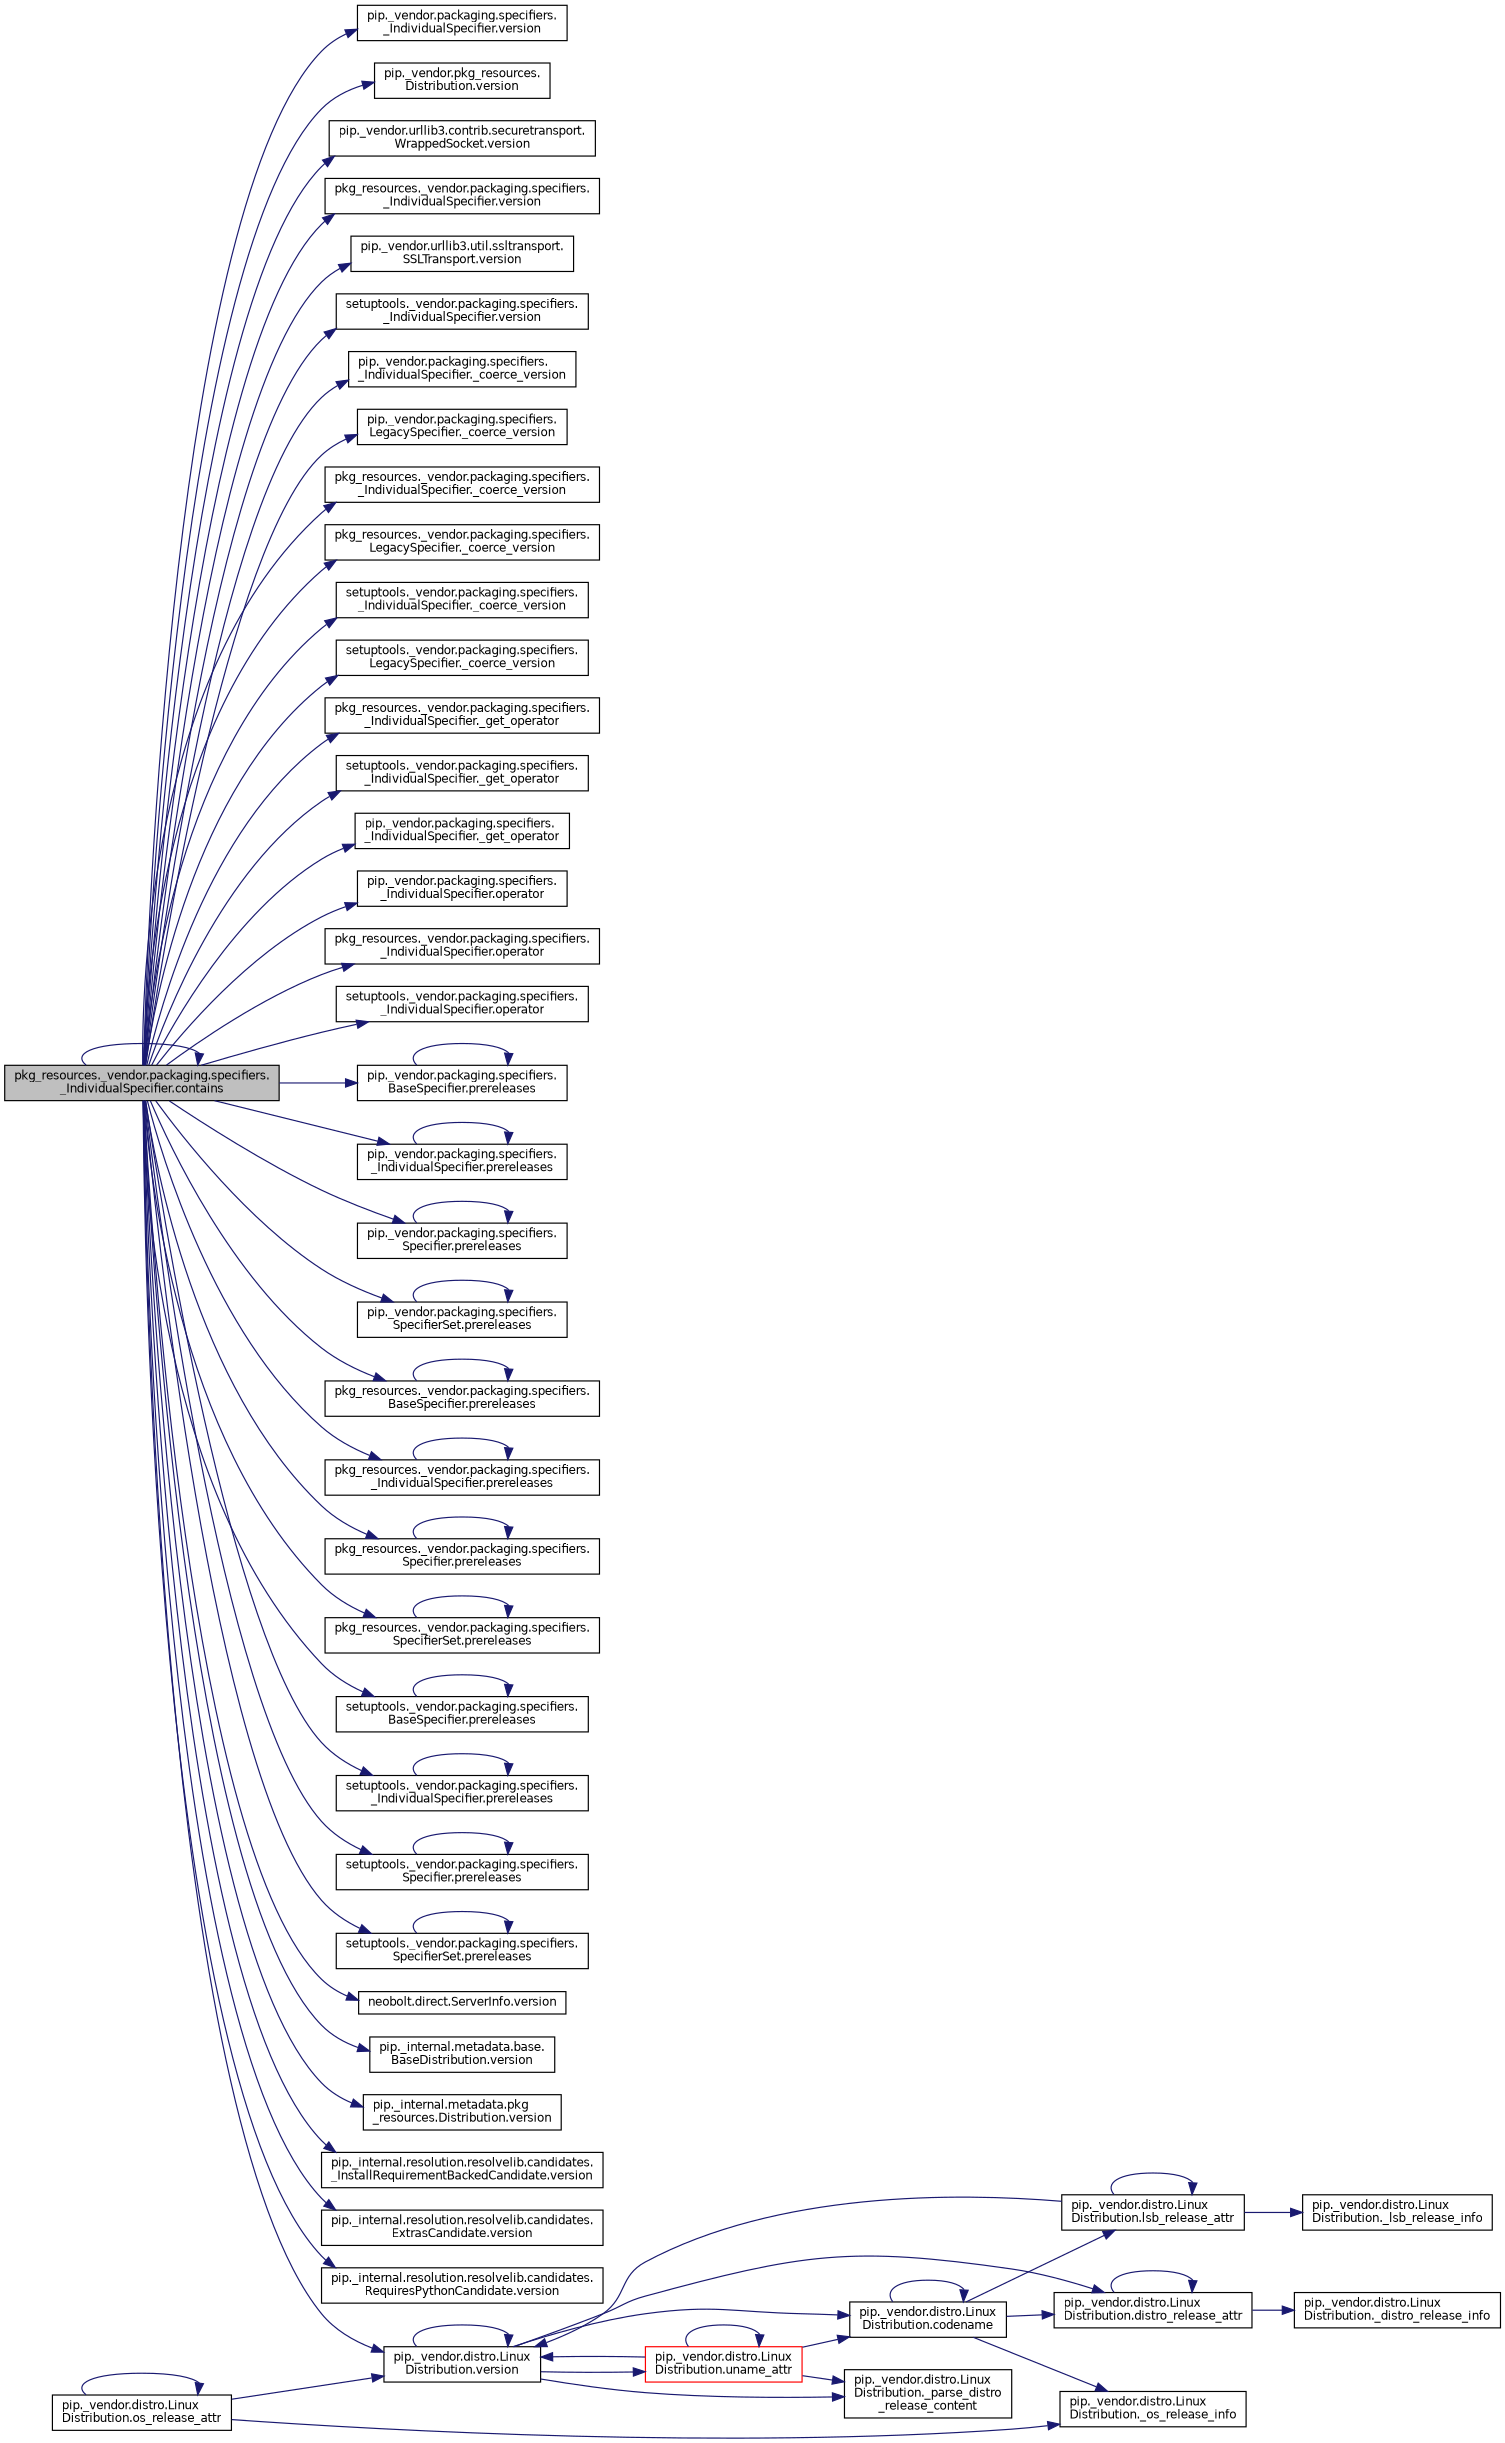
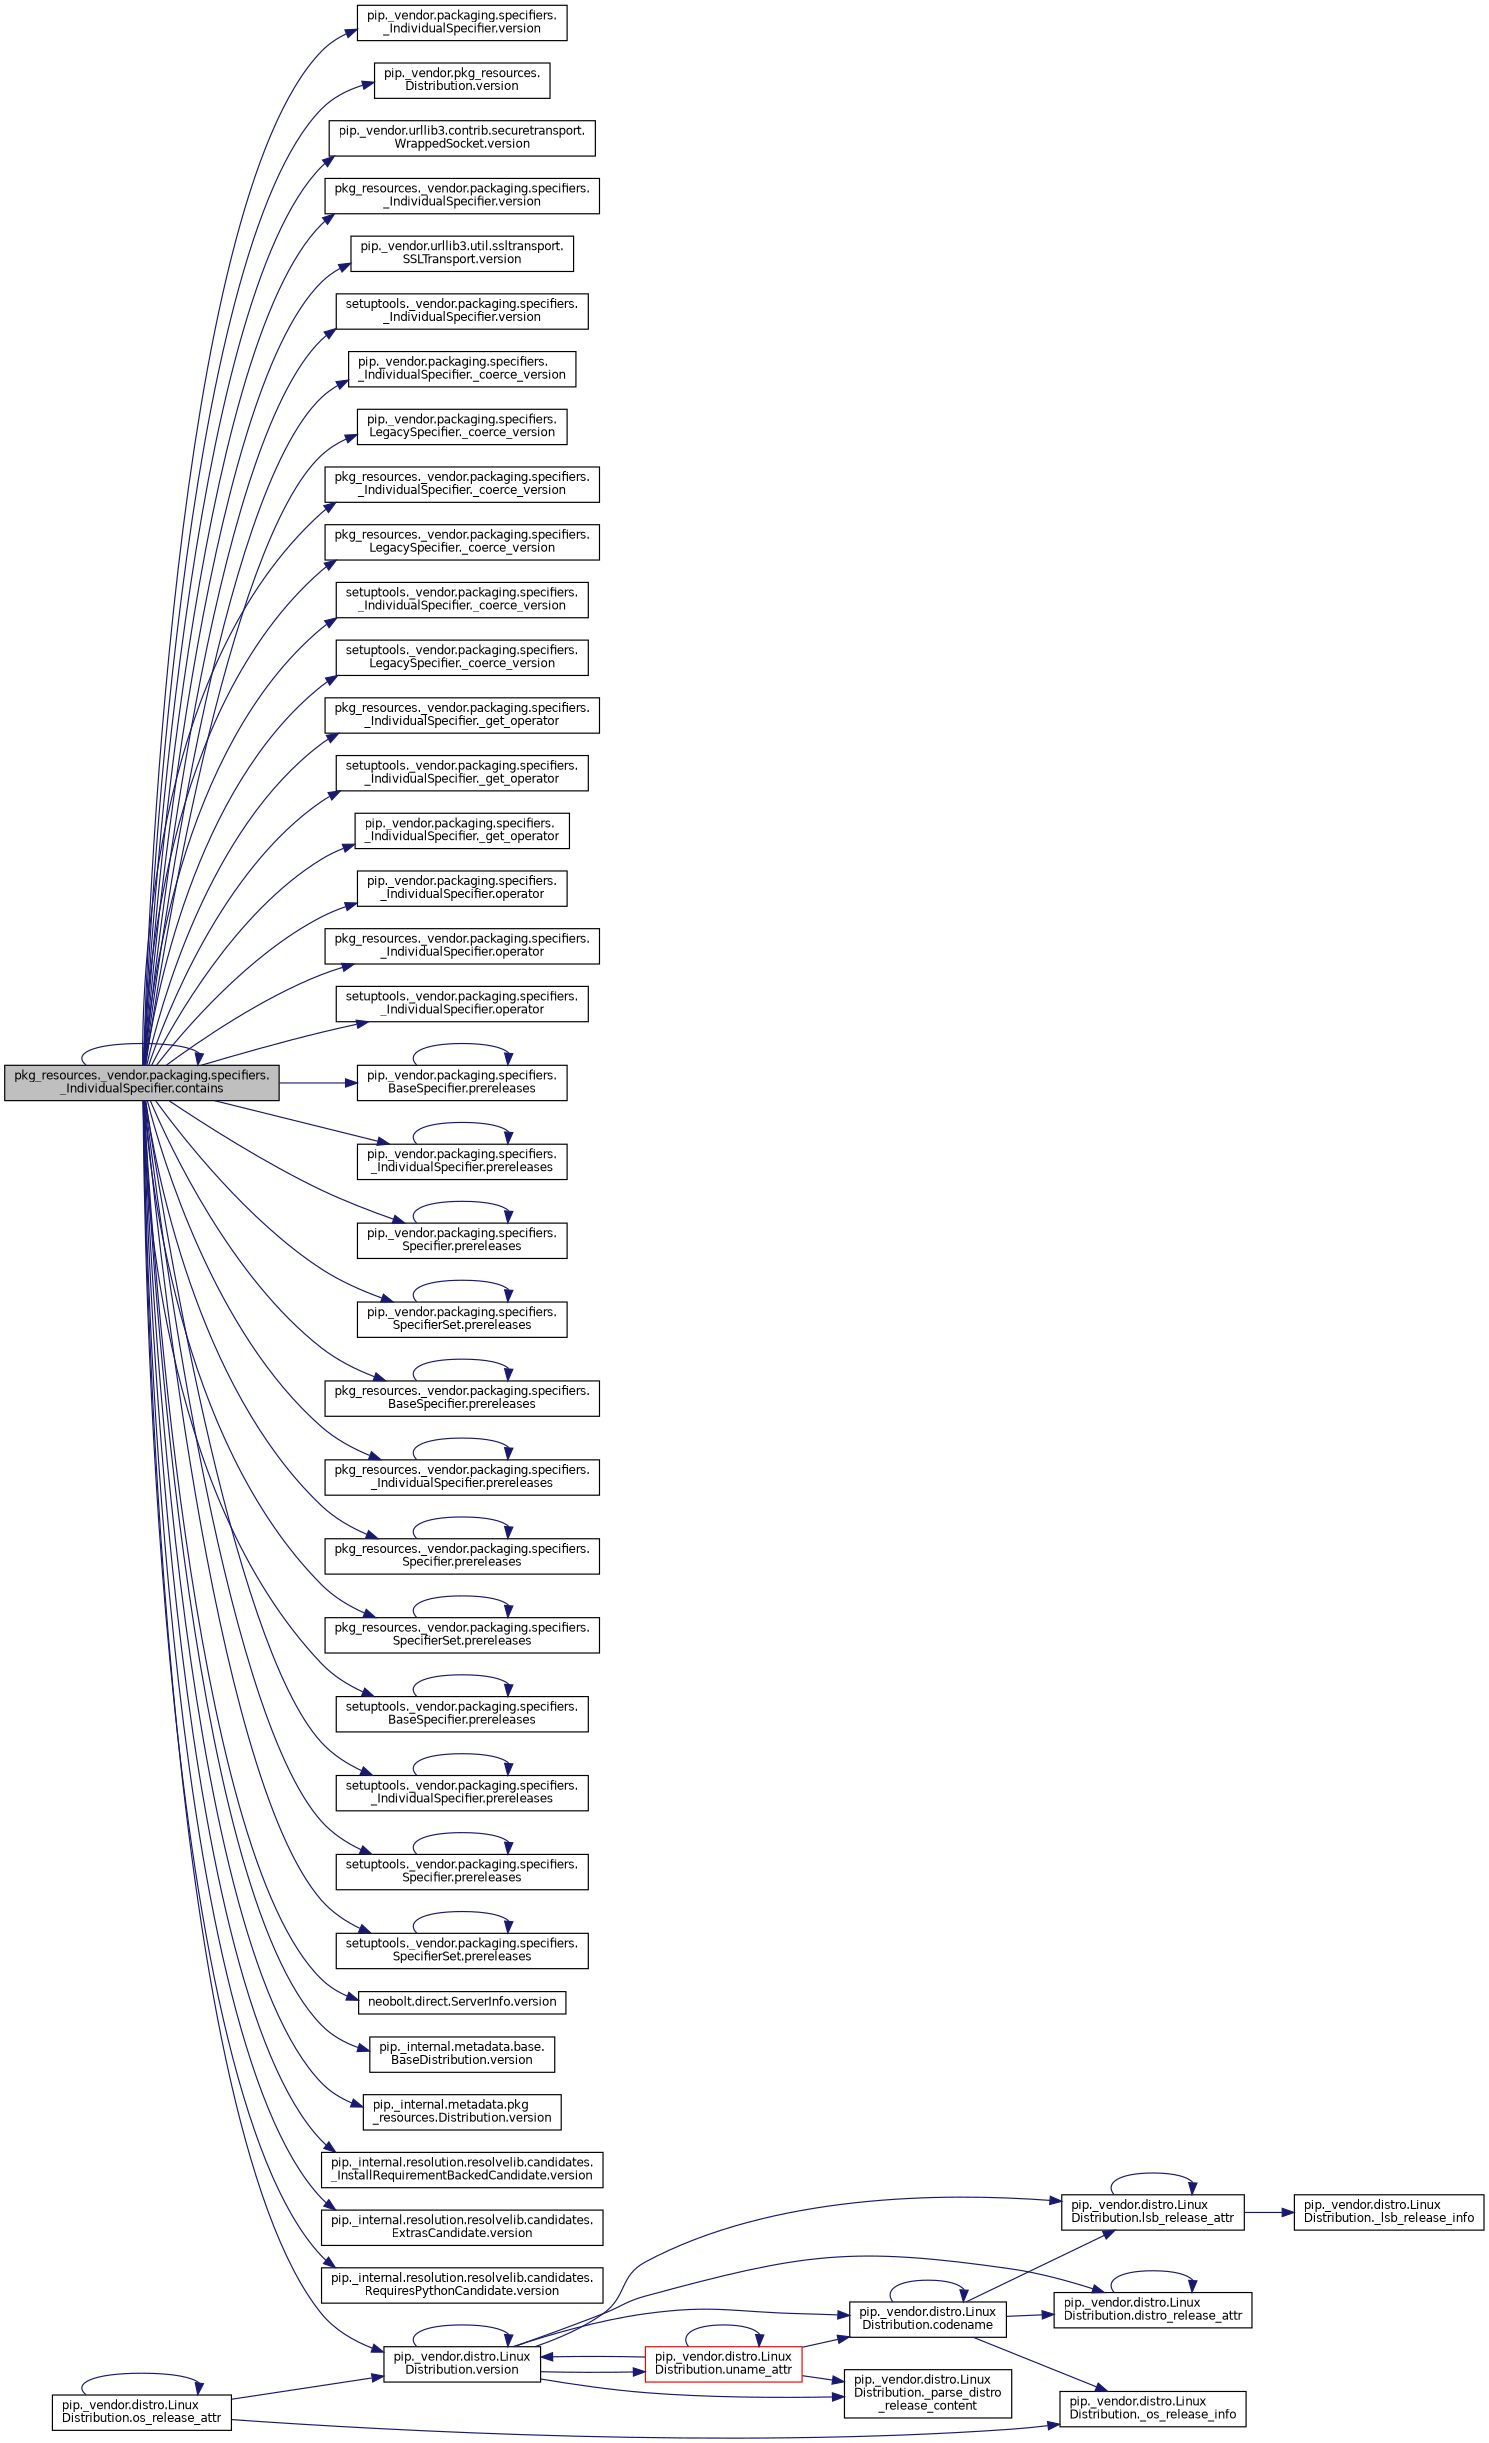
(784, 2214) -> (772, 2217)
(1397, 2310) -> none
